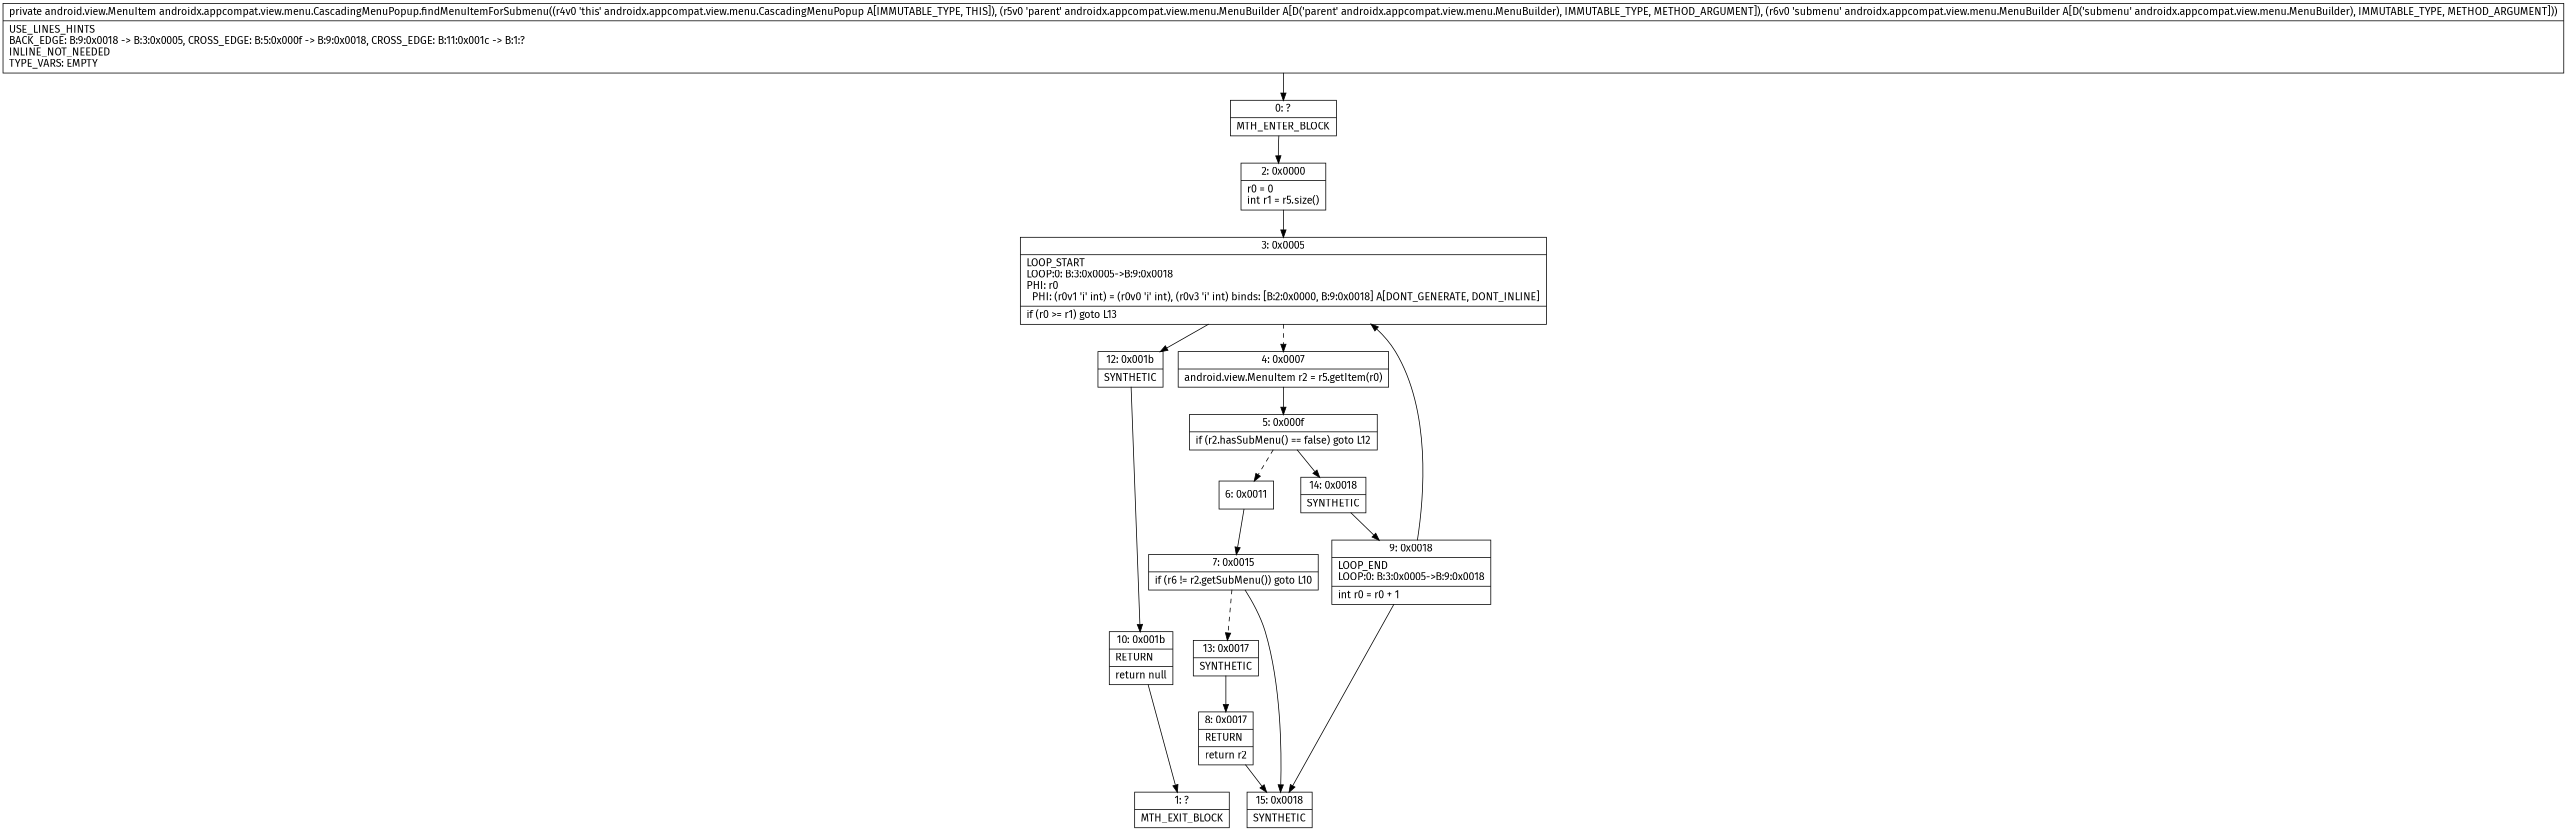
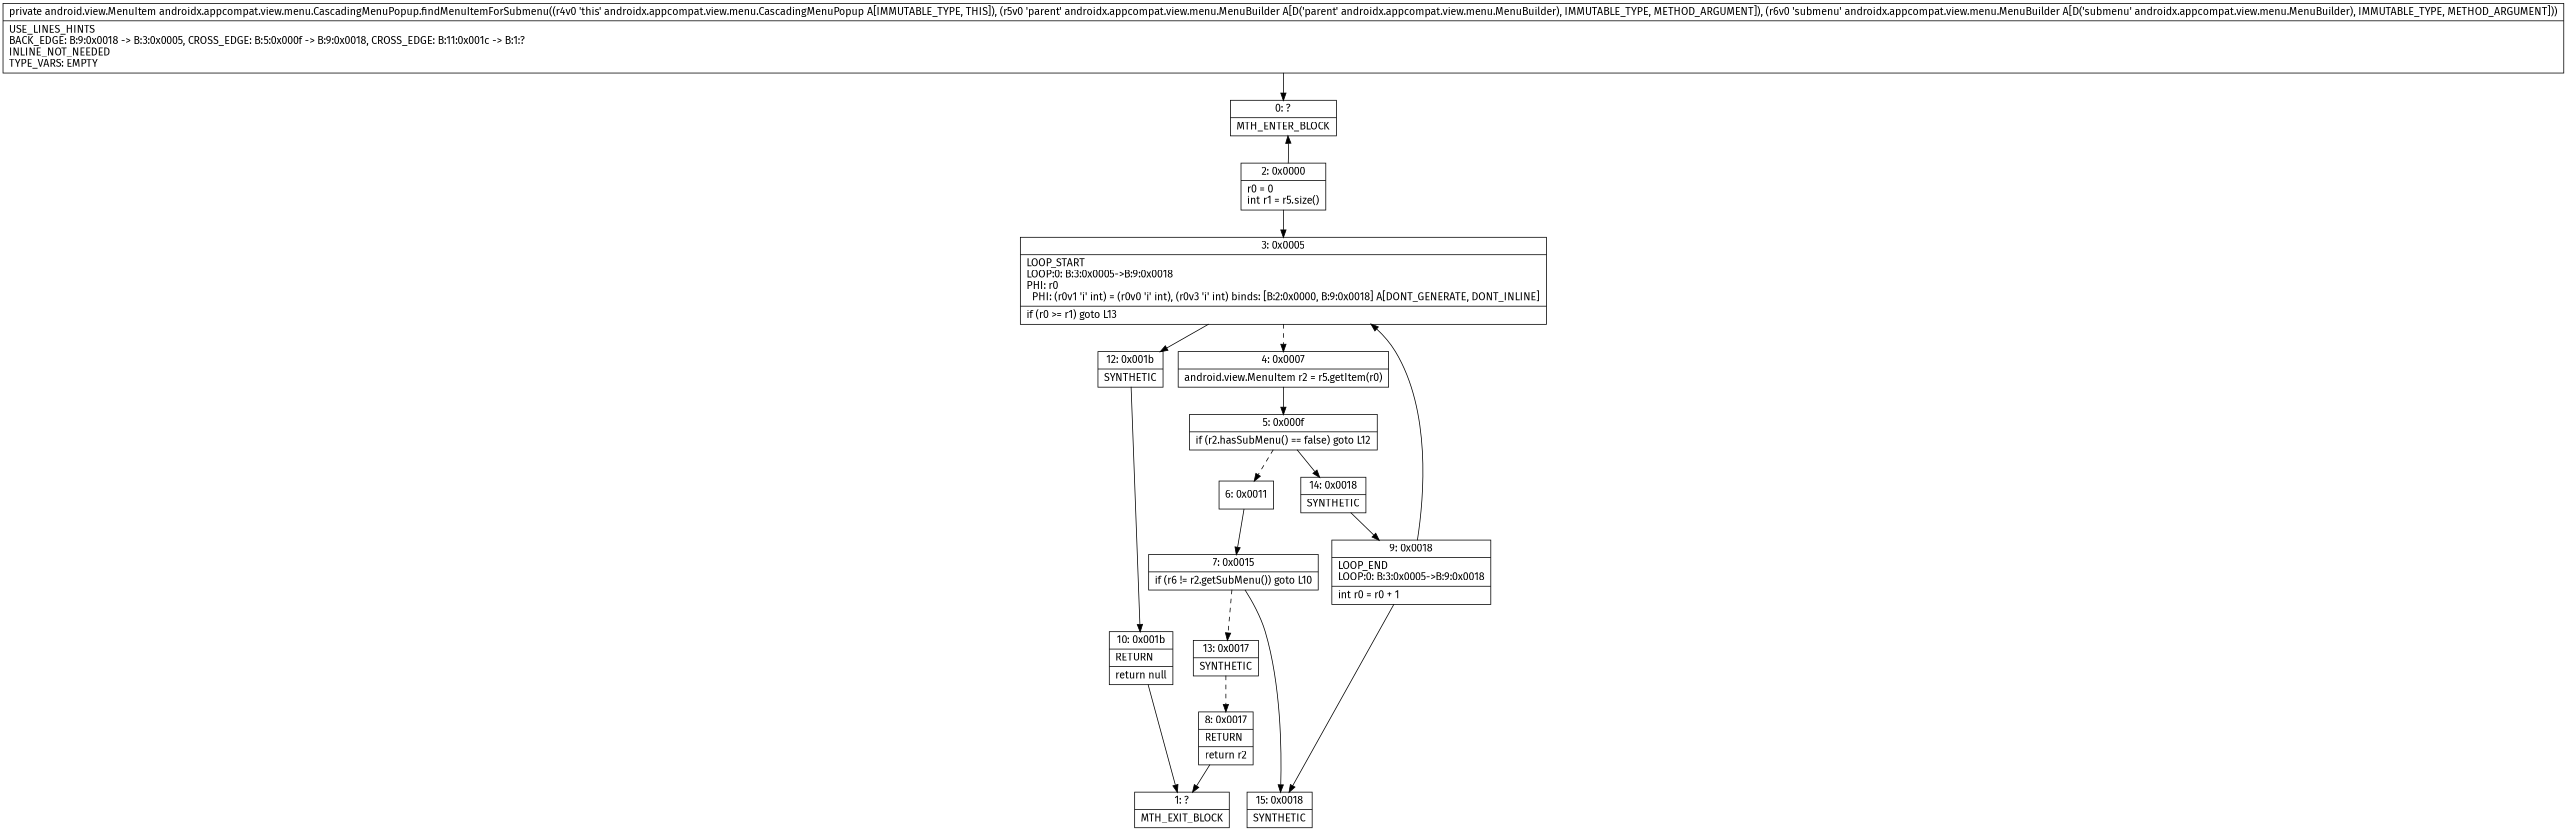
(1278, 146) -> (1289, 153)
(1226, 690) -> (1226, 690)
(1254, 775) -> (1203, 775)
